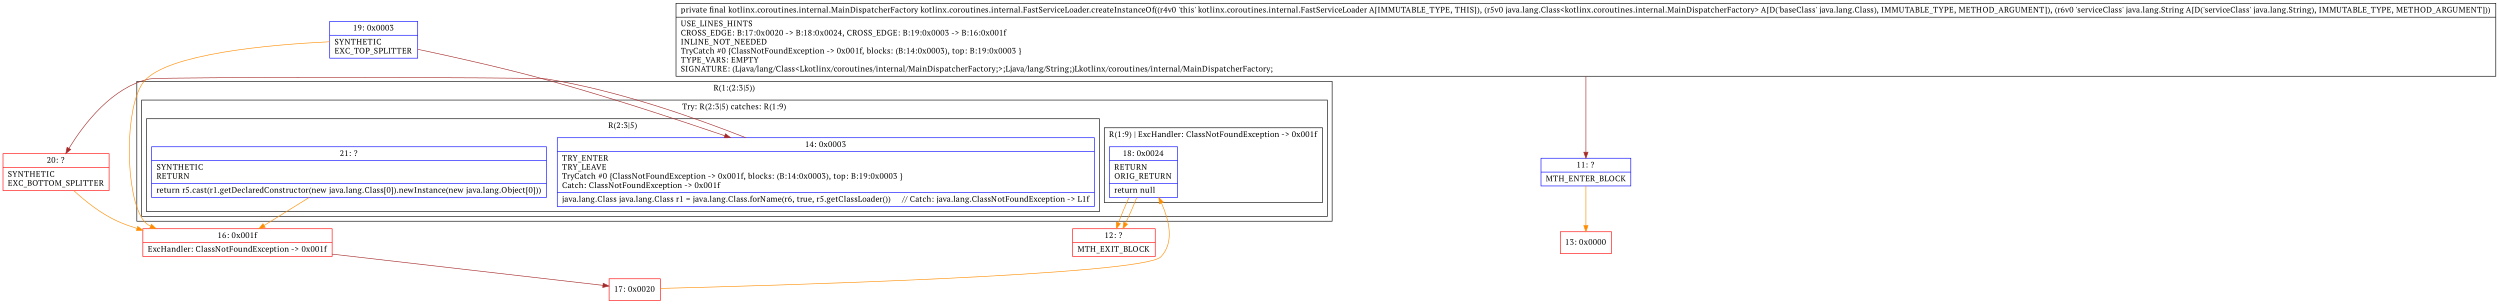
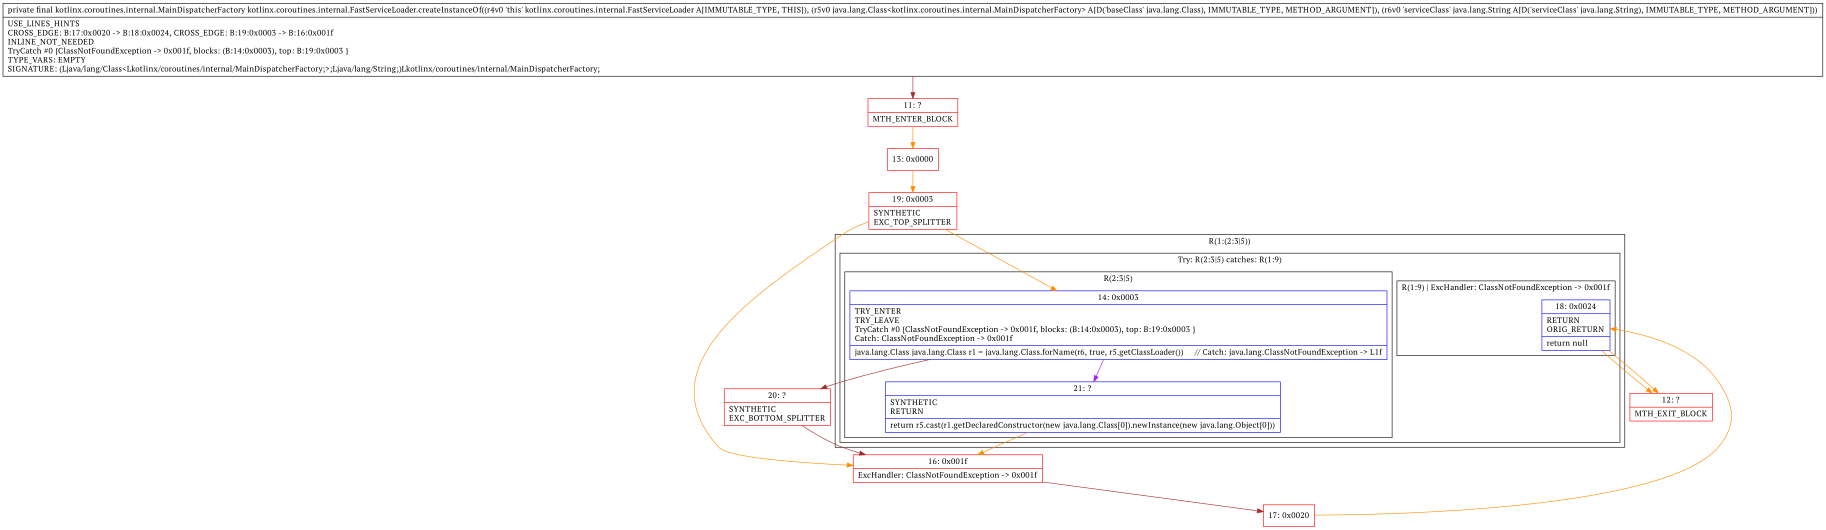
(374, 40) -> (913, 211)
(580, 90) -> (998, 259)
(1586, 172) -> (913, 112)
none -> (913, 178)
(103, 213) -> (830, 442)
none -> (1100, 368)
